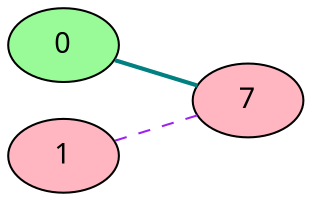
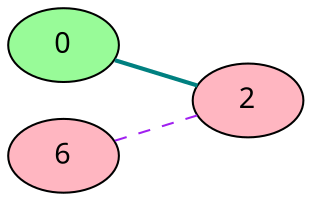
(248, 100) -> (248, 100)
(64, 156) -> (64, 156)
